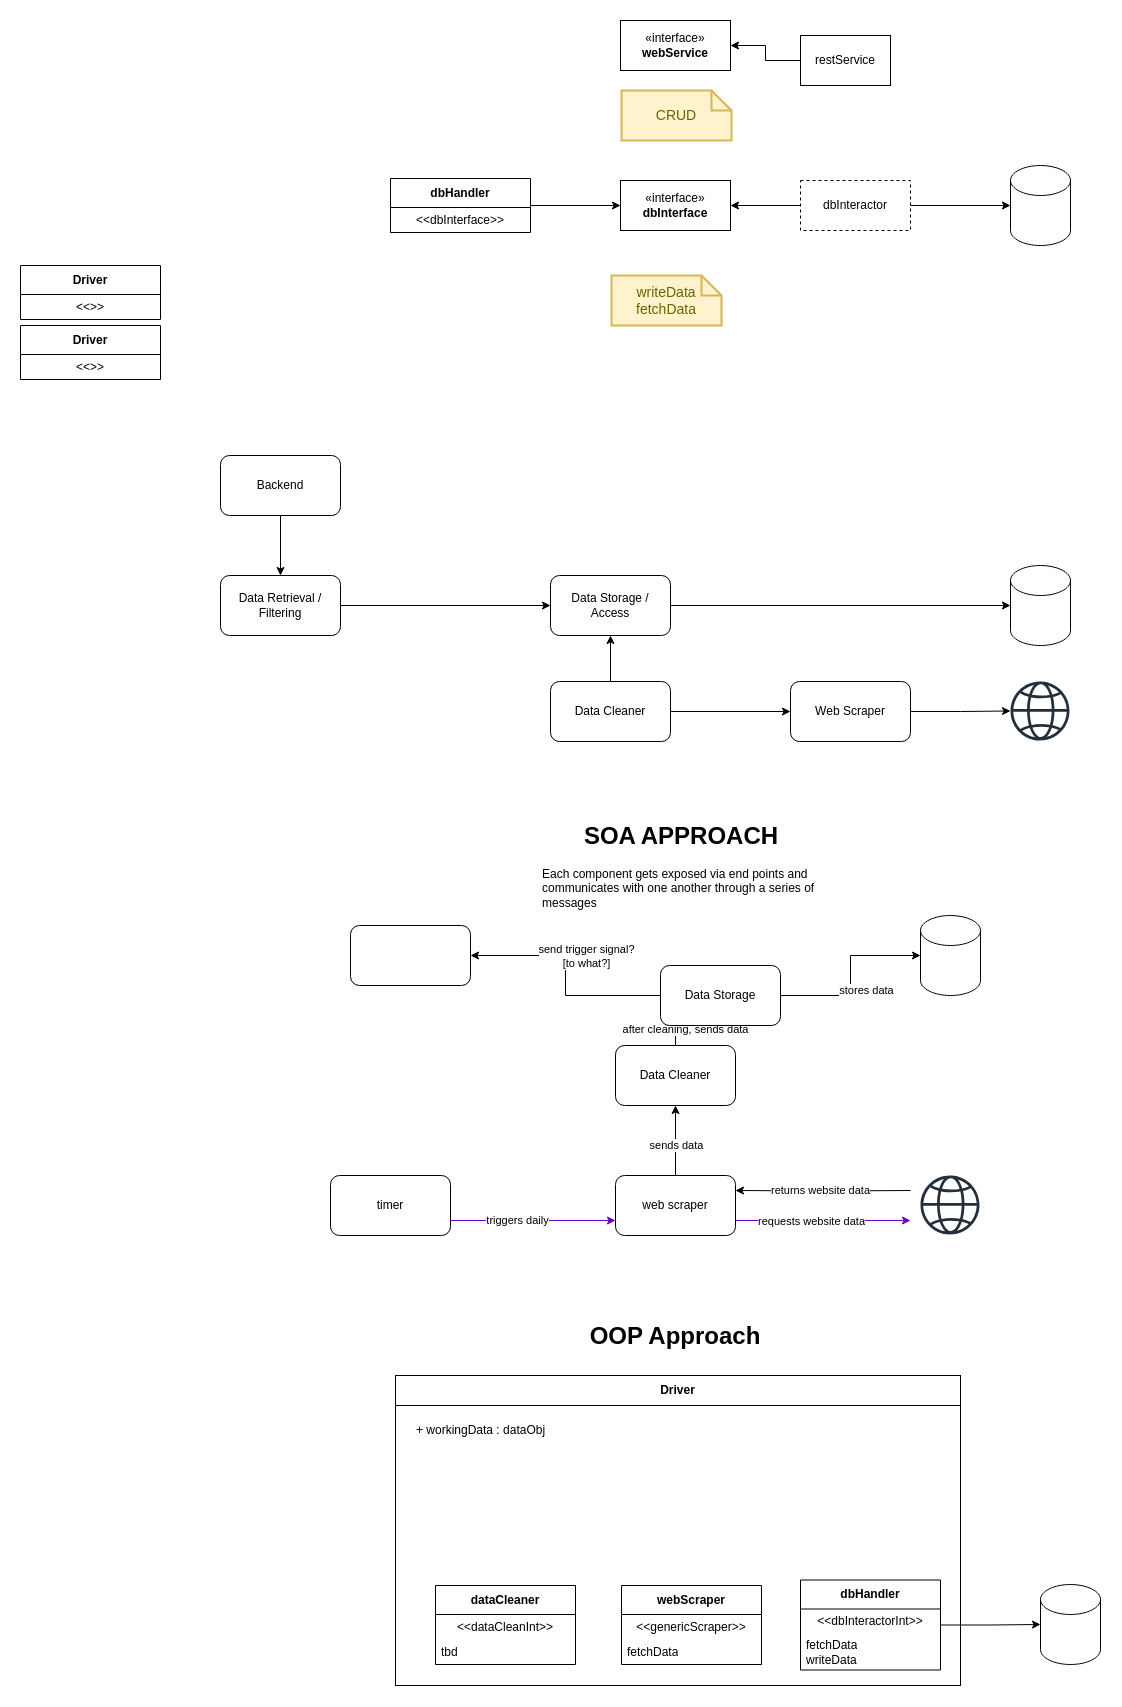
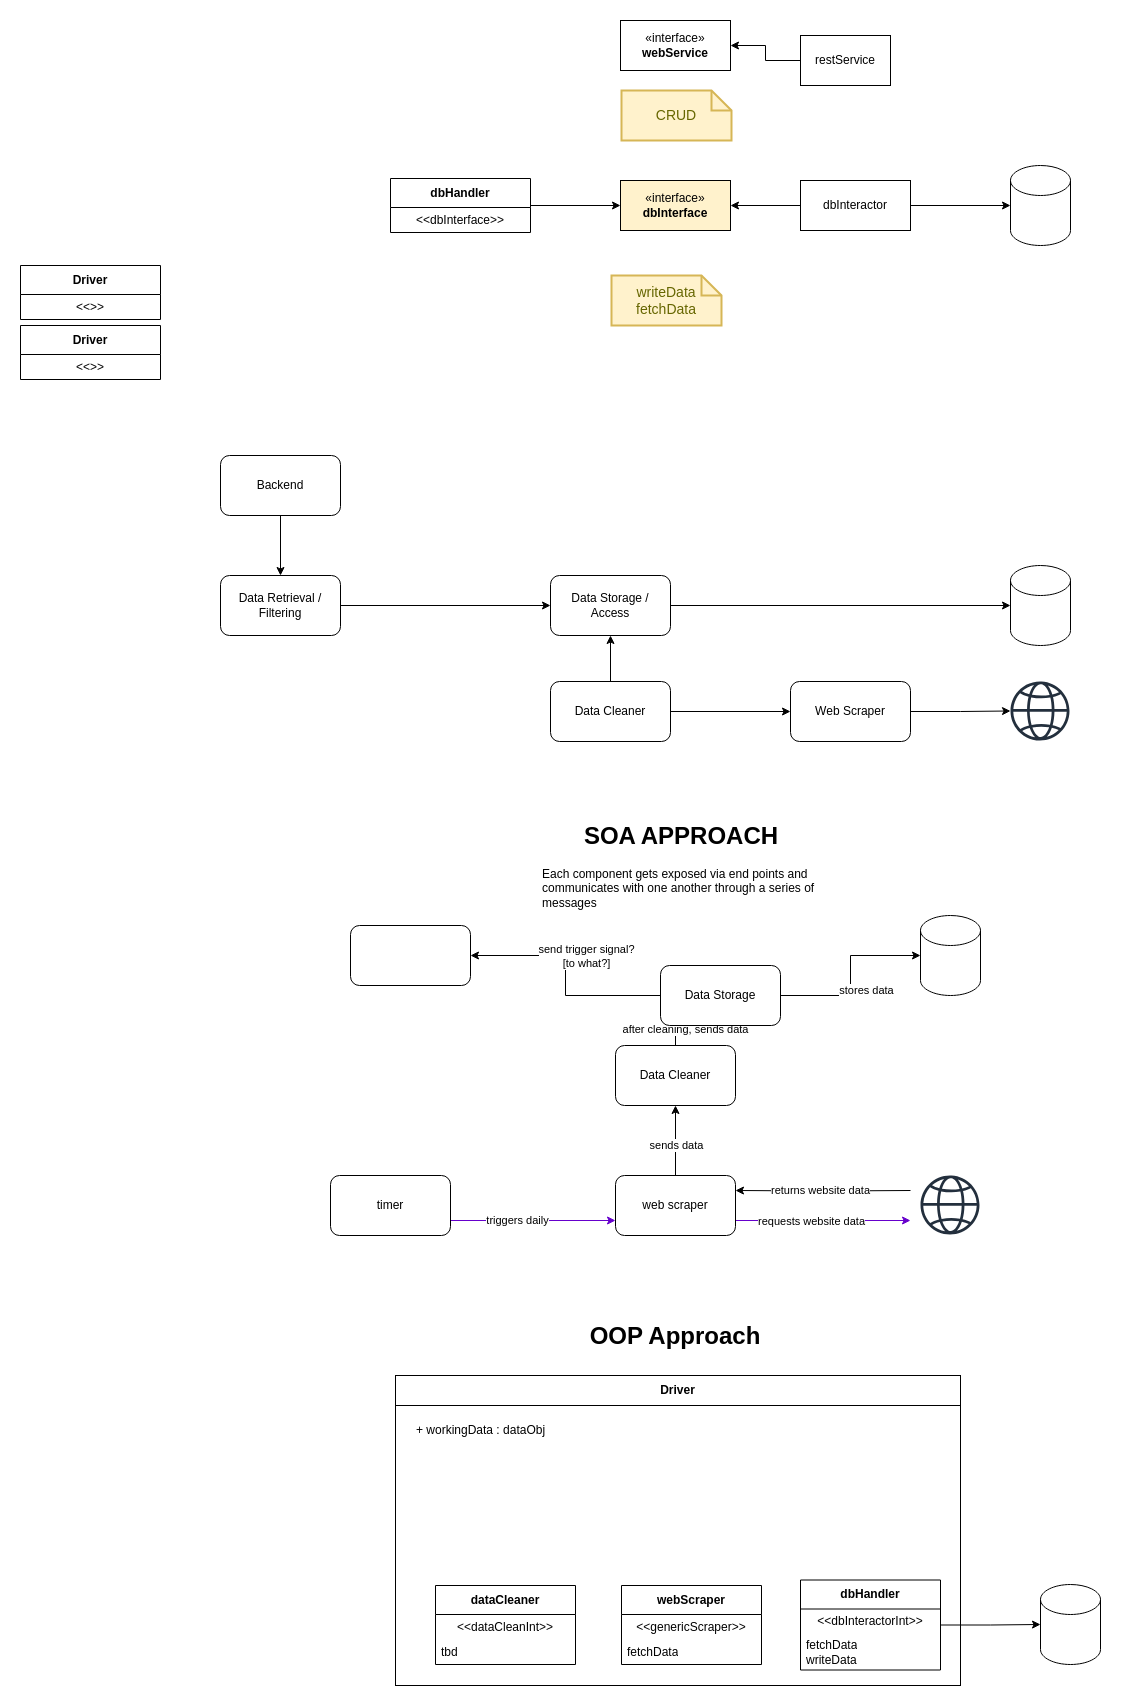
(676, 206) -> (676, 206)
(856, 206) -> (856, 206)
